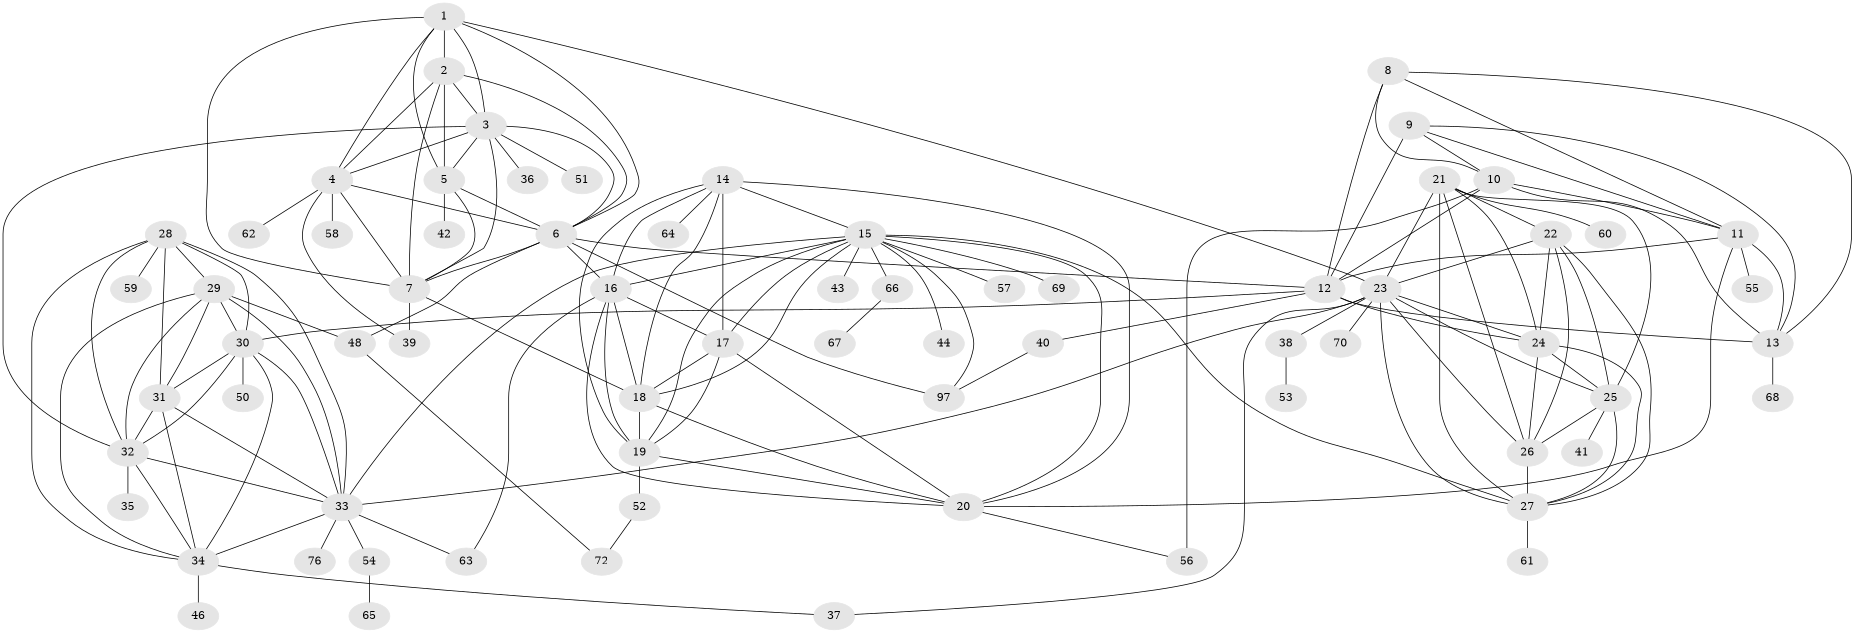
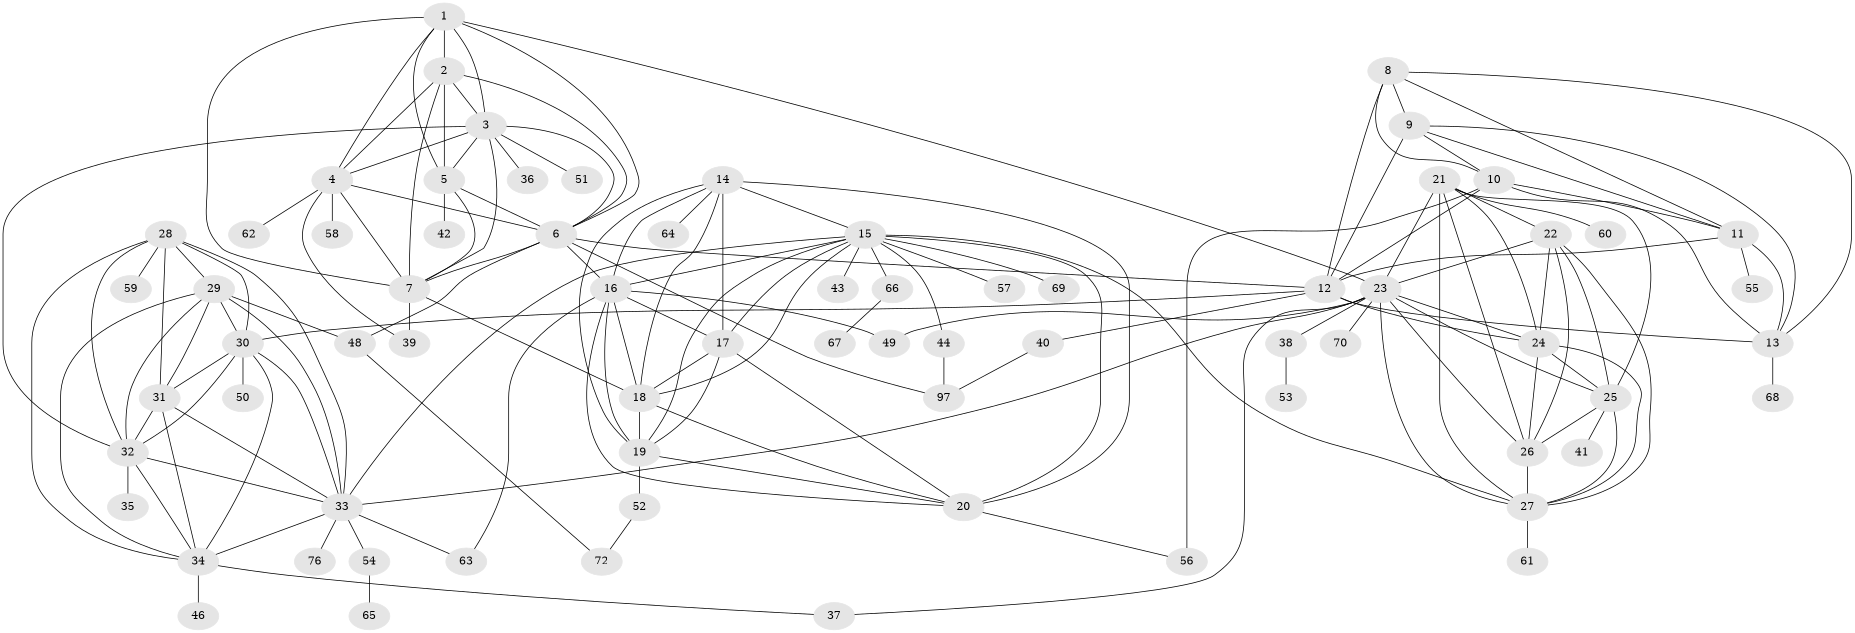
none -> (1399, 98)
(958, 299) -> (944, 371)
none -> (889, 344)
(1441, 492) -> none
